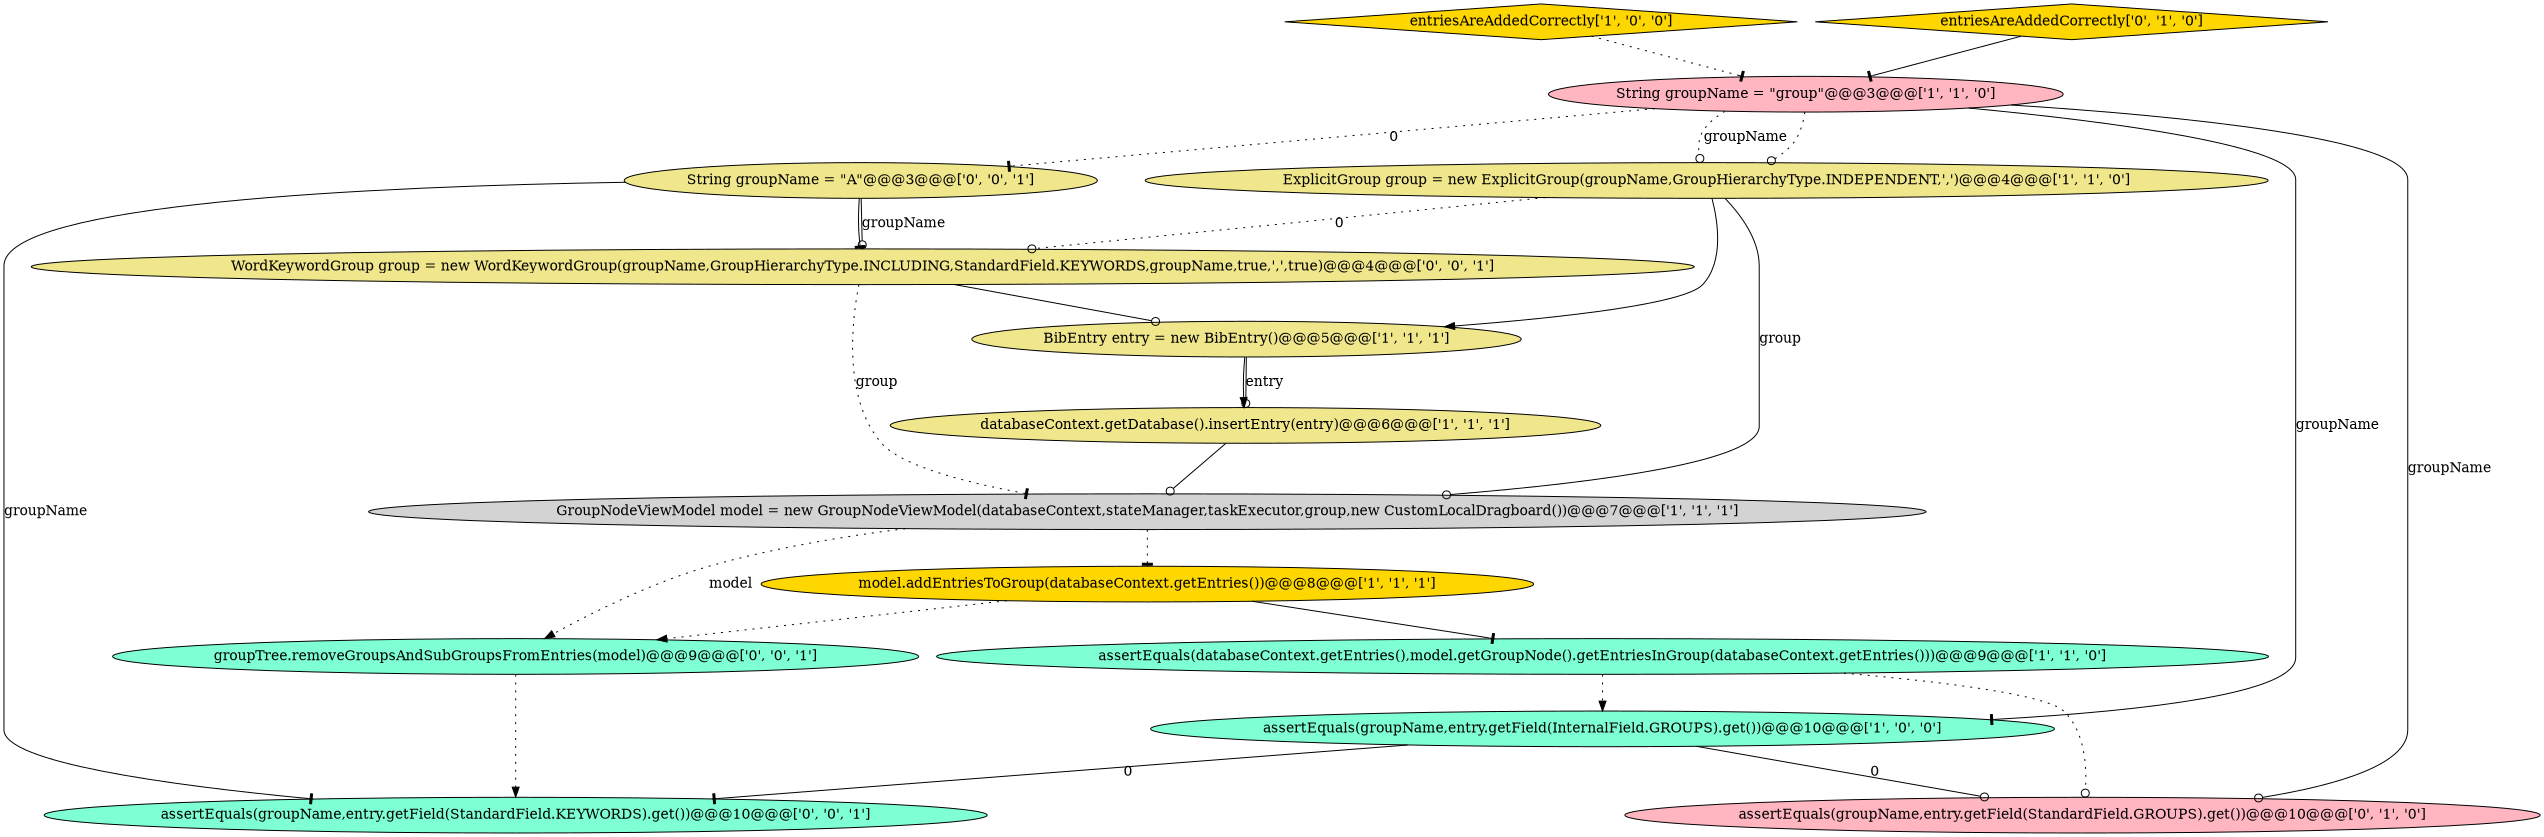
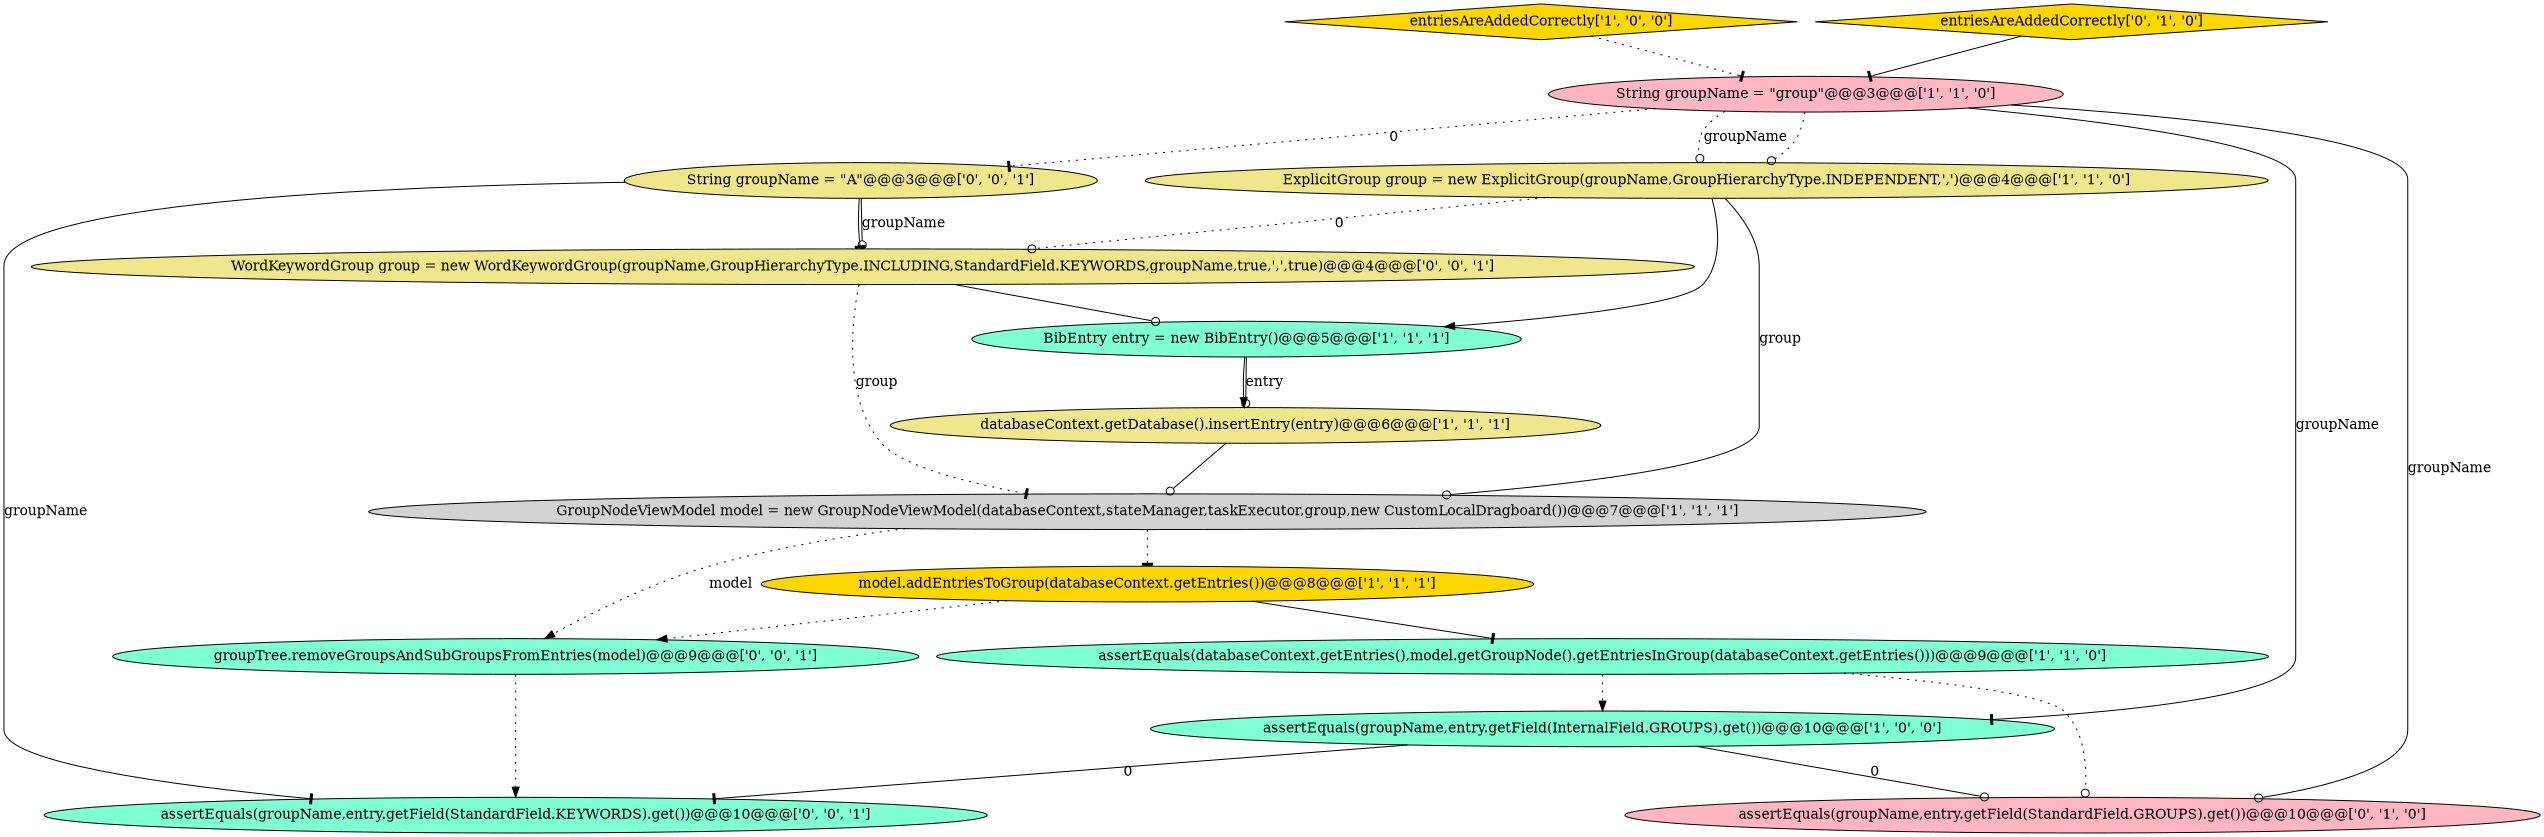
(1247, 339) -> (1247, 339)
